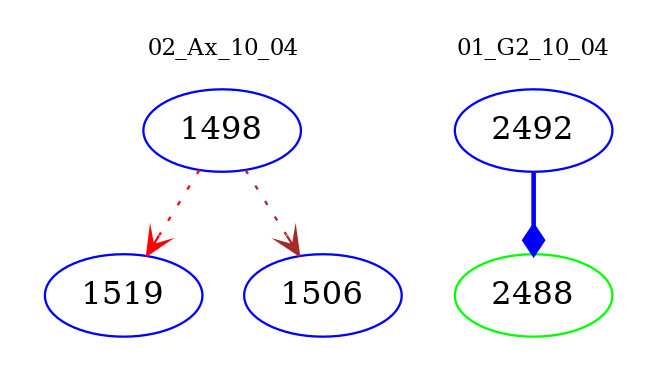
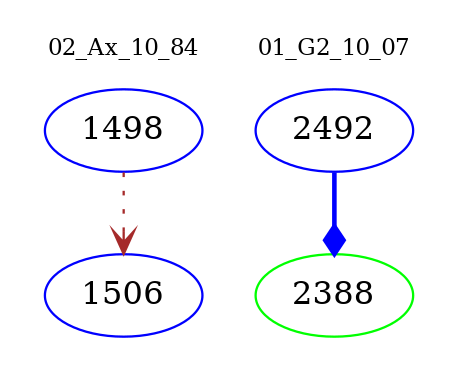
(223, 49) -> (124, 49)
(534, 49) -> (334, 49)
(124, 295) -> none
(534, 295) -> (334, 295)
